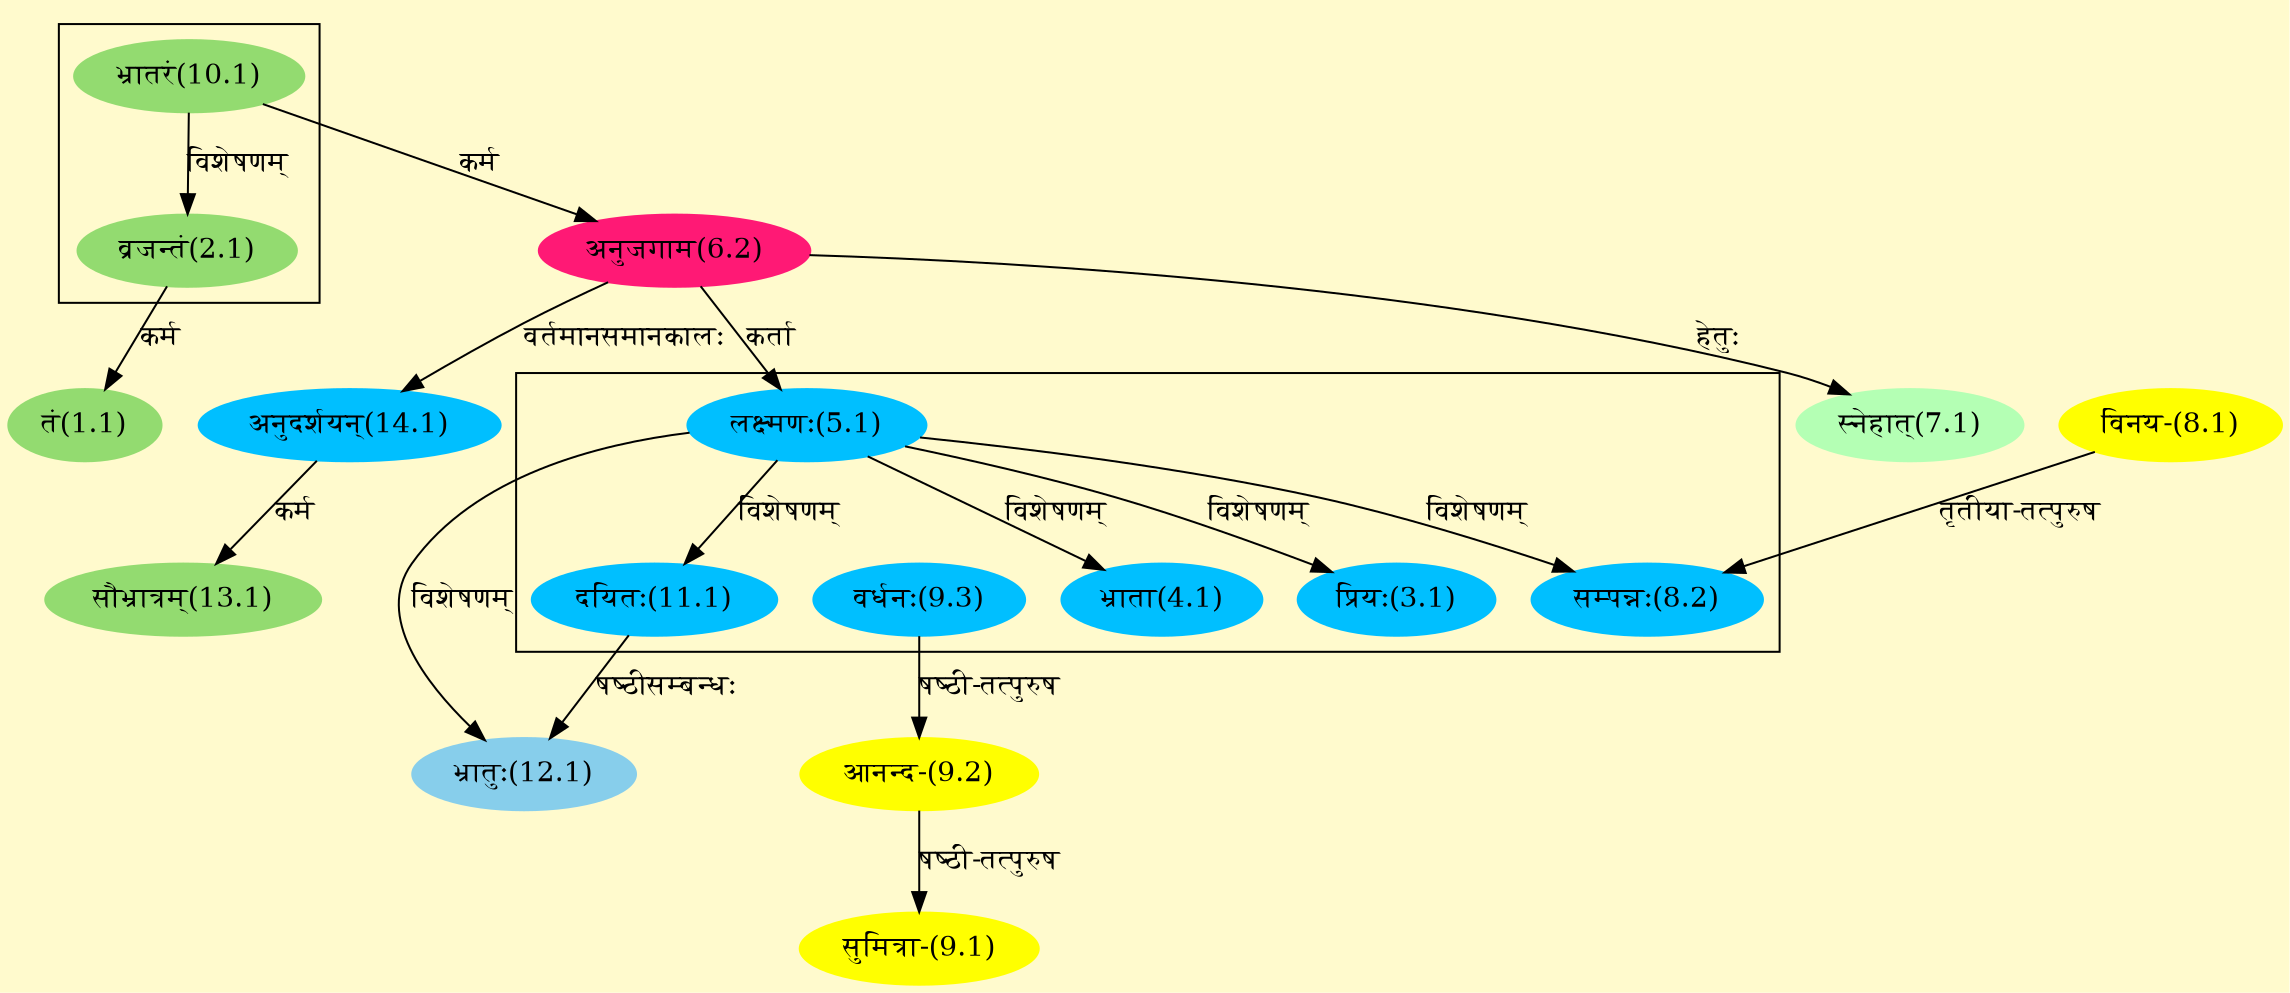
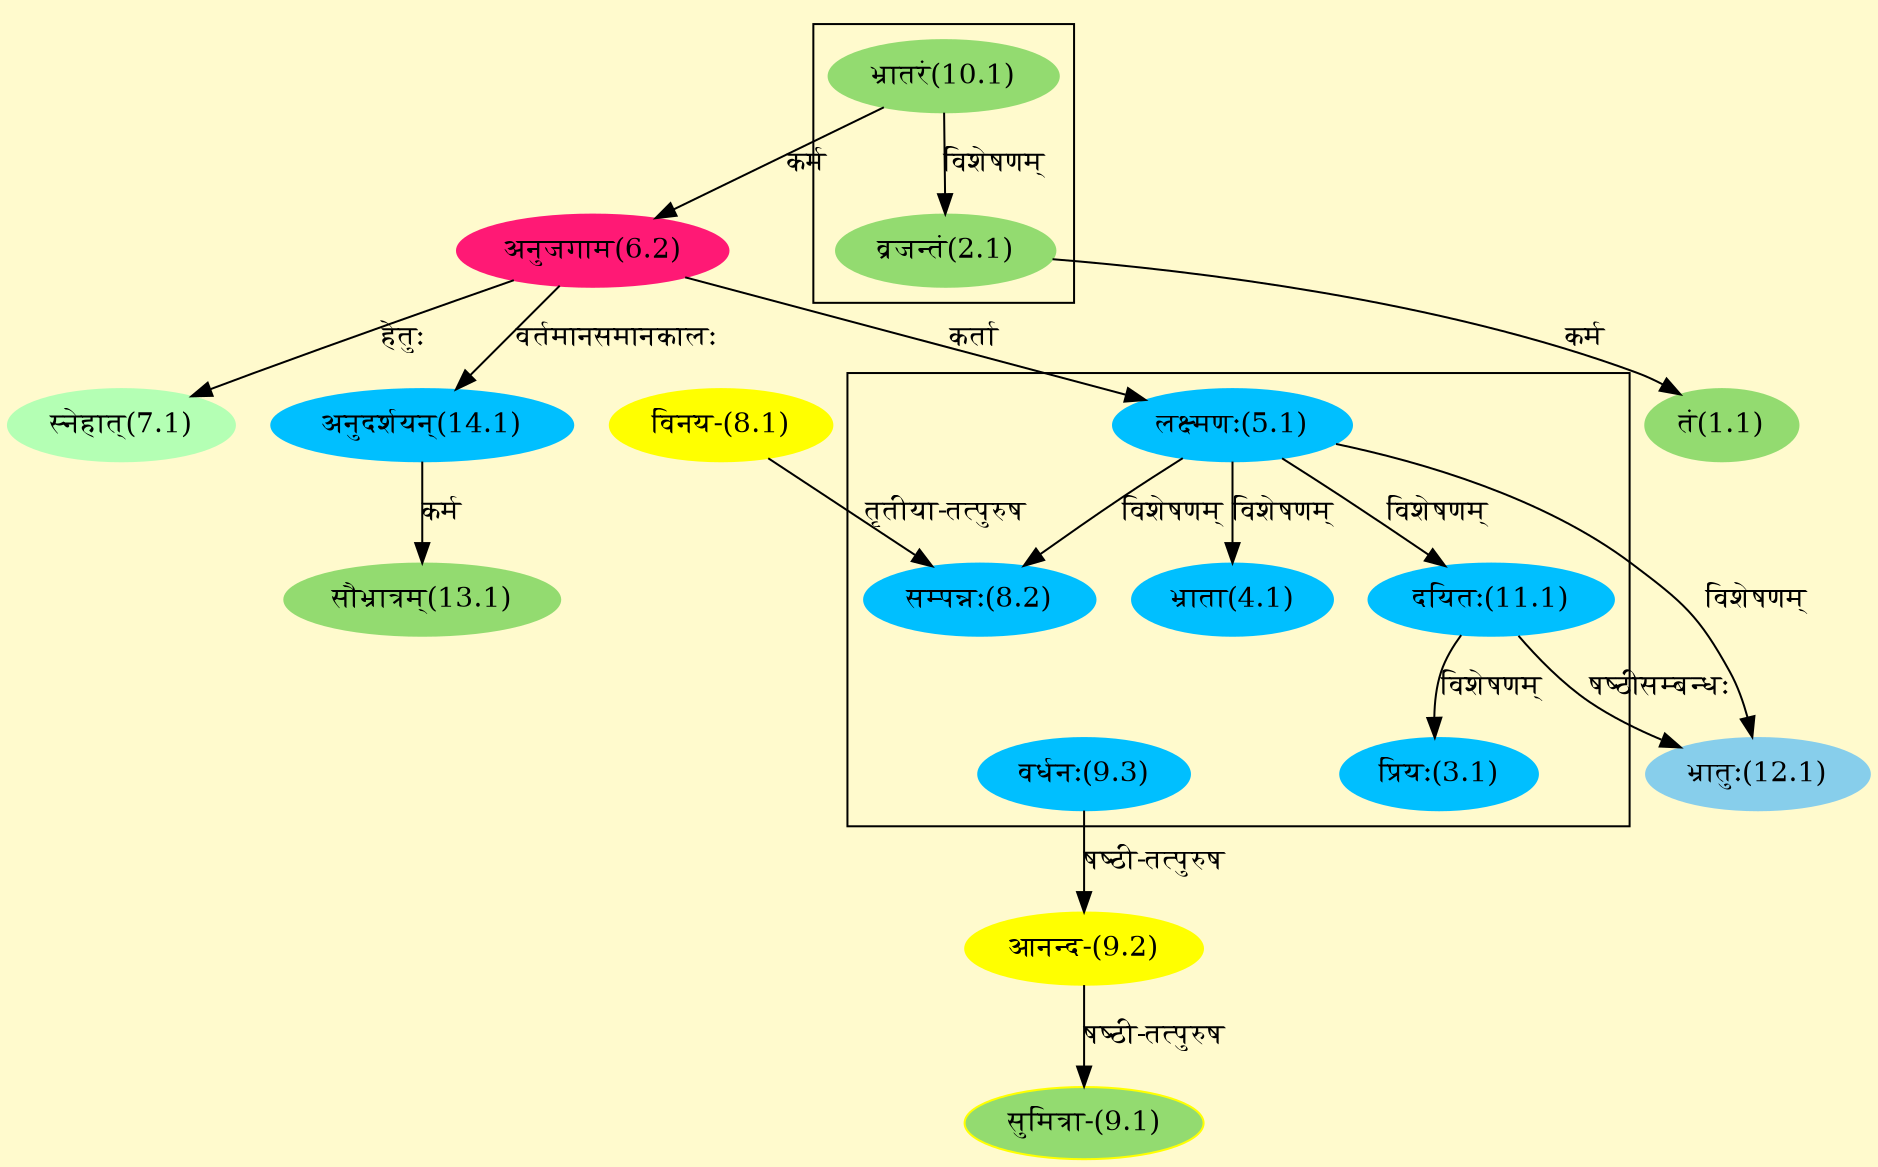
(1112, 496) -> (1440, 674)
(919, 949) -> (1084, 1123)
